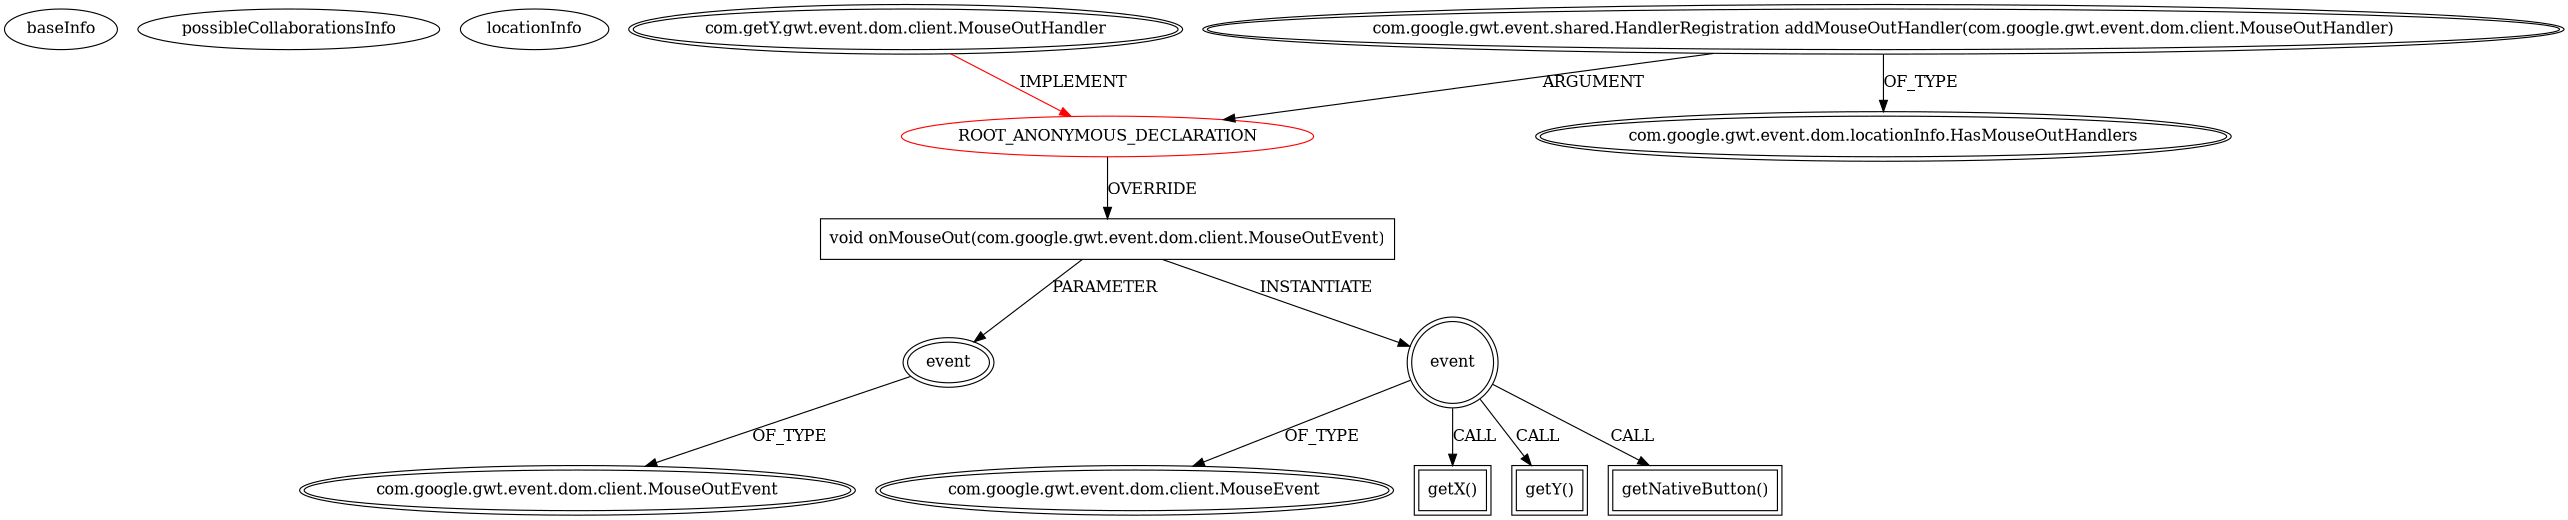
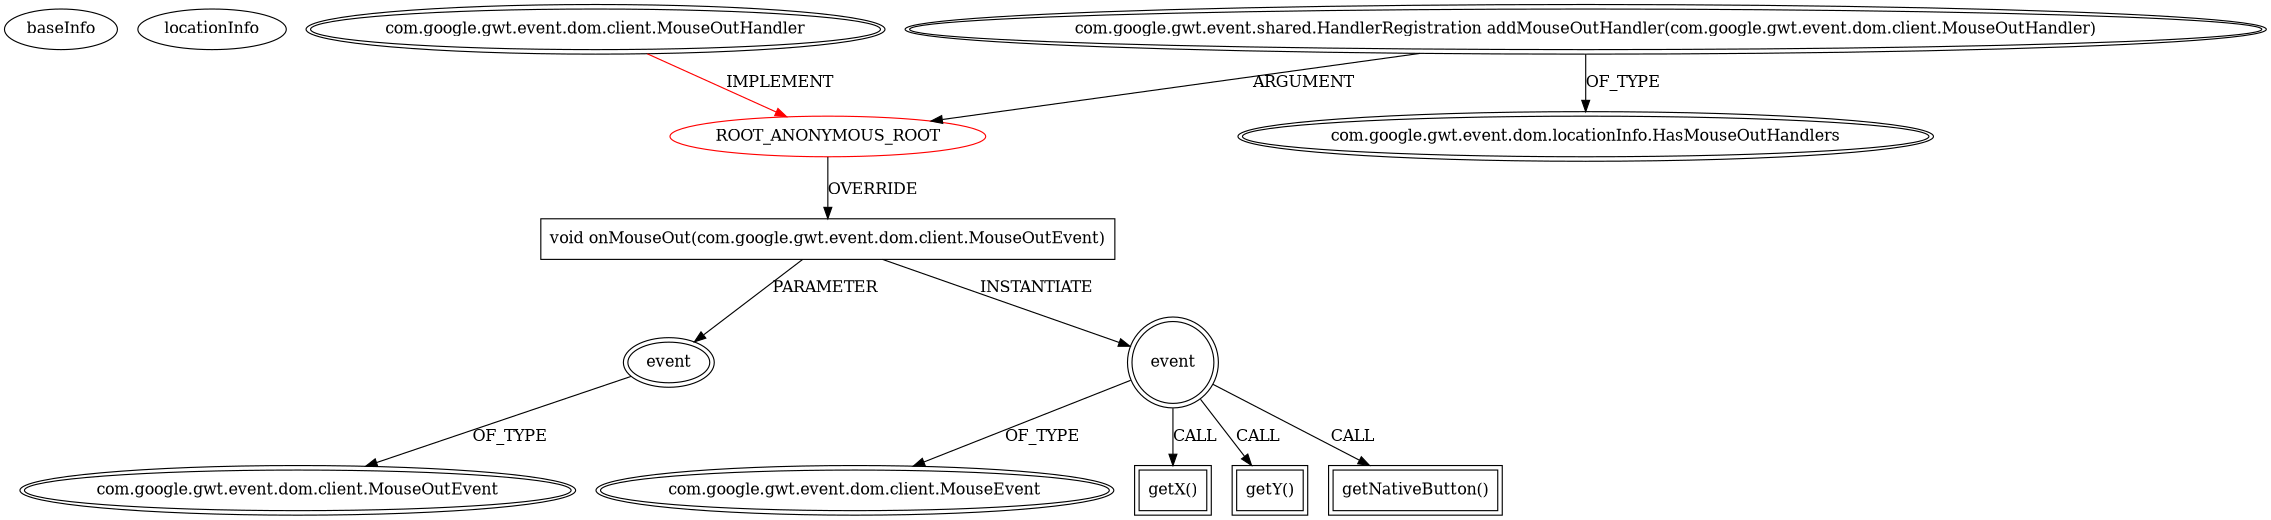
(289, 29) -> none
(906, 29) -> (596, 29)
(1108, 136) -> (828, 136)
